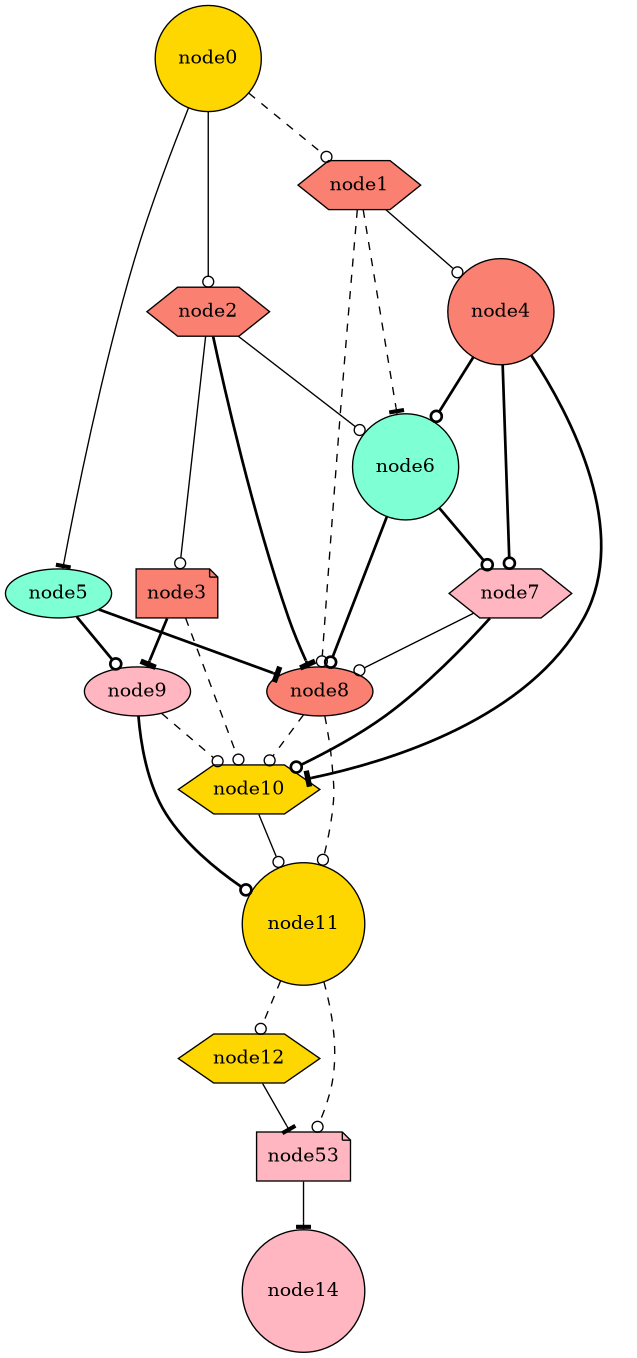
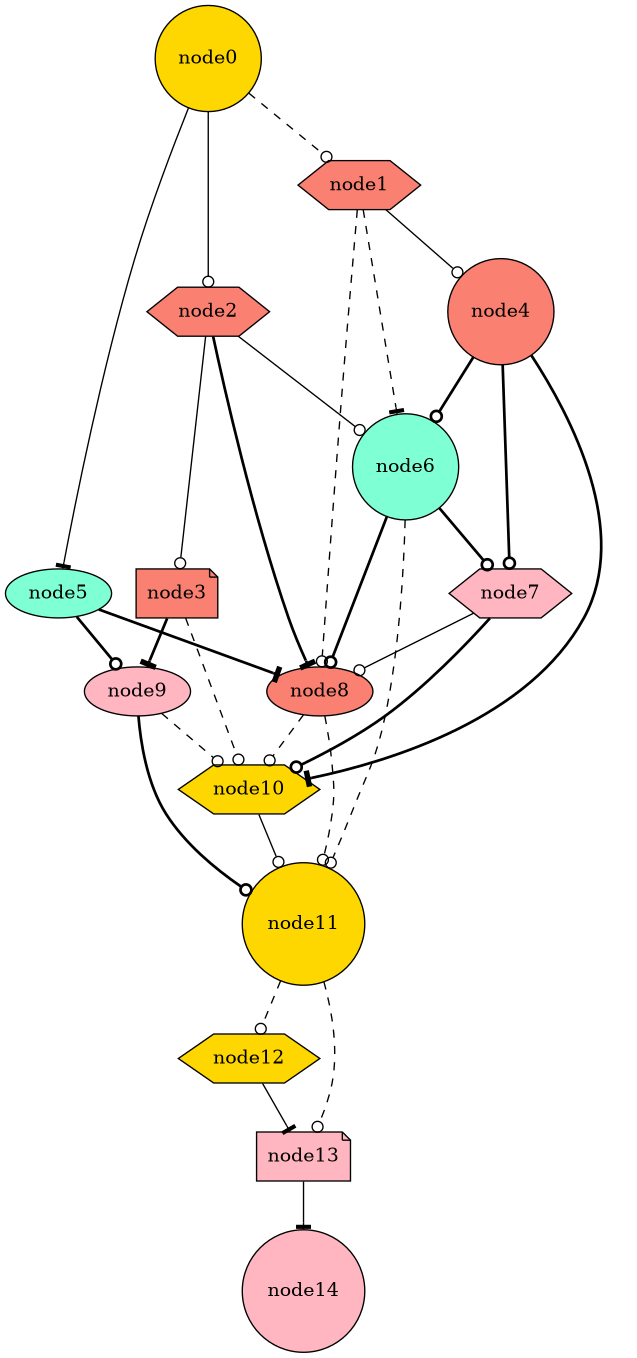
none -> (389, 693)
(304, 1157) -> (304, 1157)
